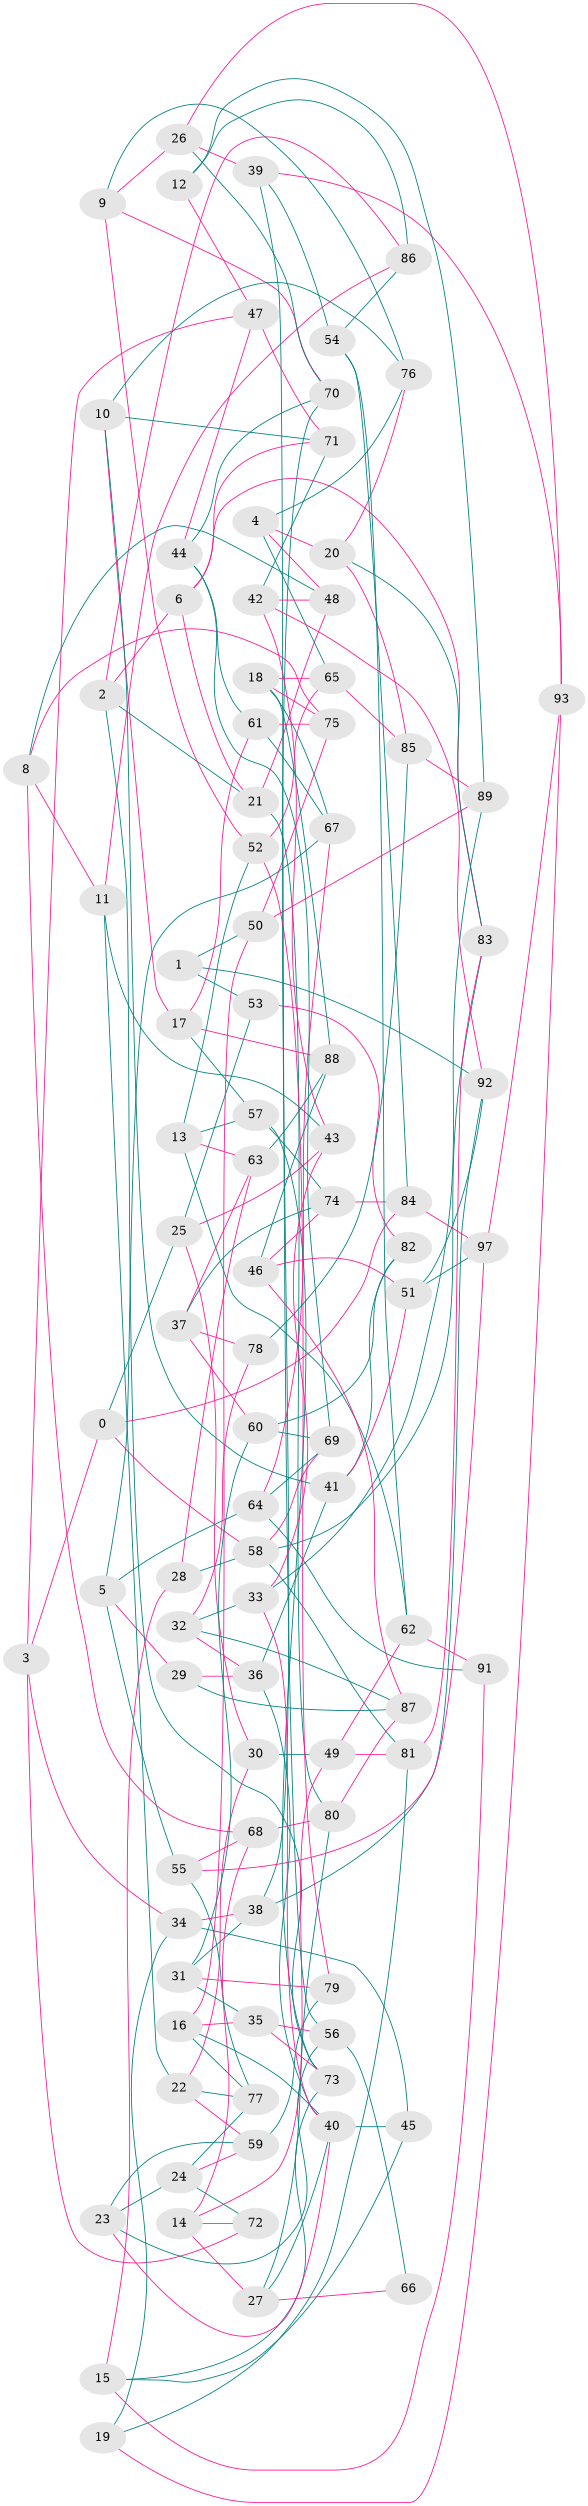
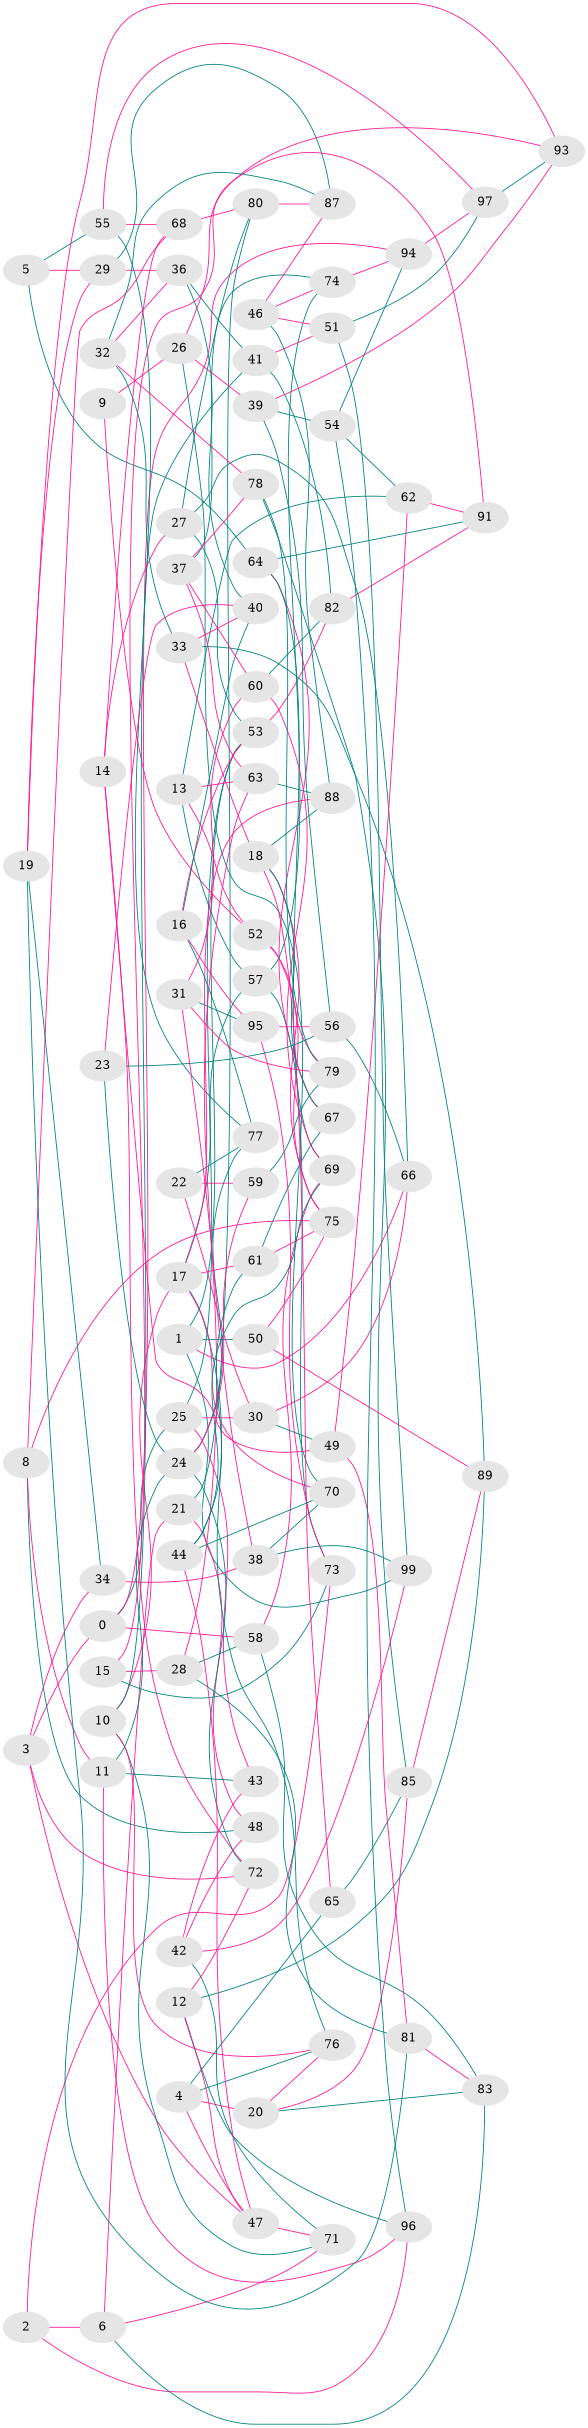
(286, 156) -> (234, 1666)
(409, 259) -> (409, 2227)
(247, 272) -> (244, 1453)
(247, 287) -> (136, 1961)
none -> (412, 561)
none -> (41, 564)
(297, 564) -> (213, 2163)
(428, 588) -> (397, 2400)
(371, 714) -> (379, 1837)
(179, 749) -> none
none -> (287, 781)
(291, 794) -> (296, 1078)
(526, 974) -> (524, 177)
(213, 992) -> (207, 839)
(140, 1037) -> none
(485, 1084) -> (409, 1571)
(409, 1202) -> (409, 254)
(294, 1293) -> (220, 766)
none -> (329, 1322)
none -> (365, 1340)
(224, 1370) -> (203, 824)
(294, 1435) -> (301, 904)
(135, 1495) -> (170, 1919)
(130, 1497) -> (139, 1617)
(332, 1653) -> (288, 1895)
(228, 1731) -> (212, 838)
none -> (223, 1940)
(218, 1944) -> (227, 1399)
(256, 2021) -> (256, 1027)
(409, 2127) -> none
(161, 2153) -> none
(297, 2237) -> (217, 638)
(332, 2295) -> (382, 740)
